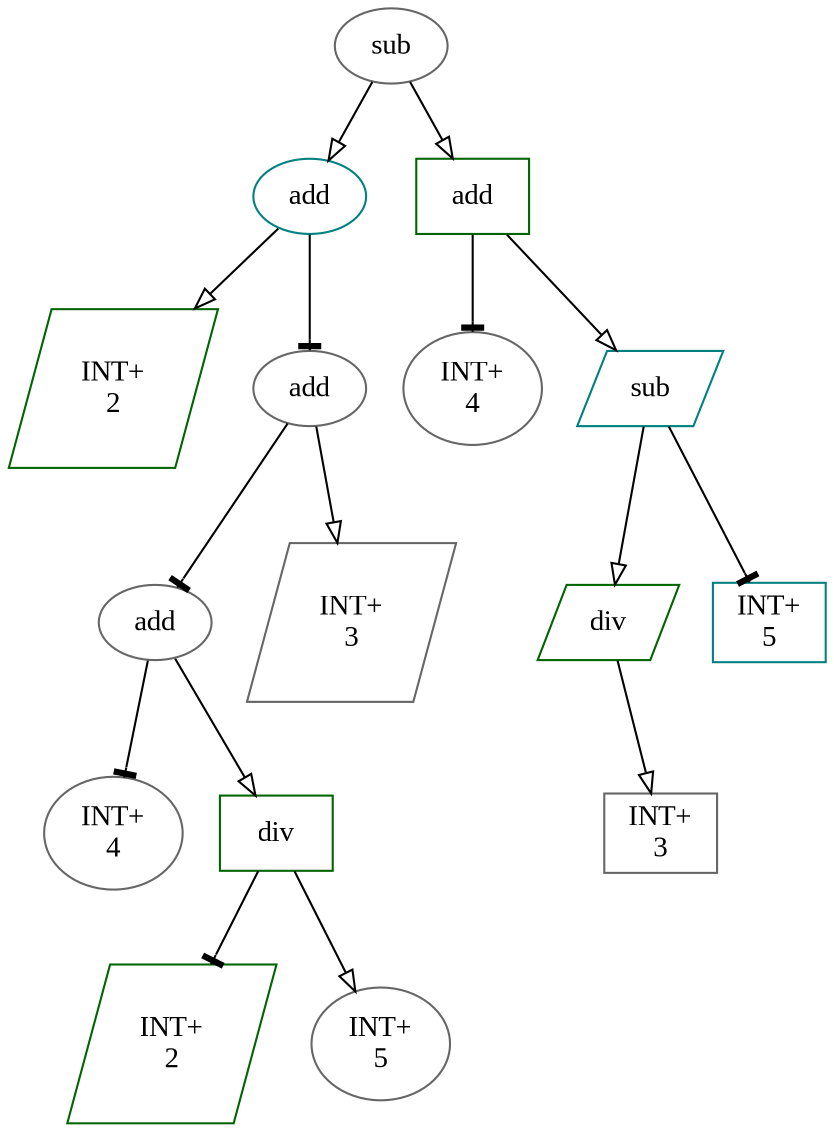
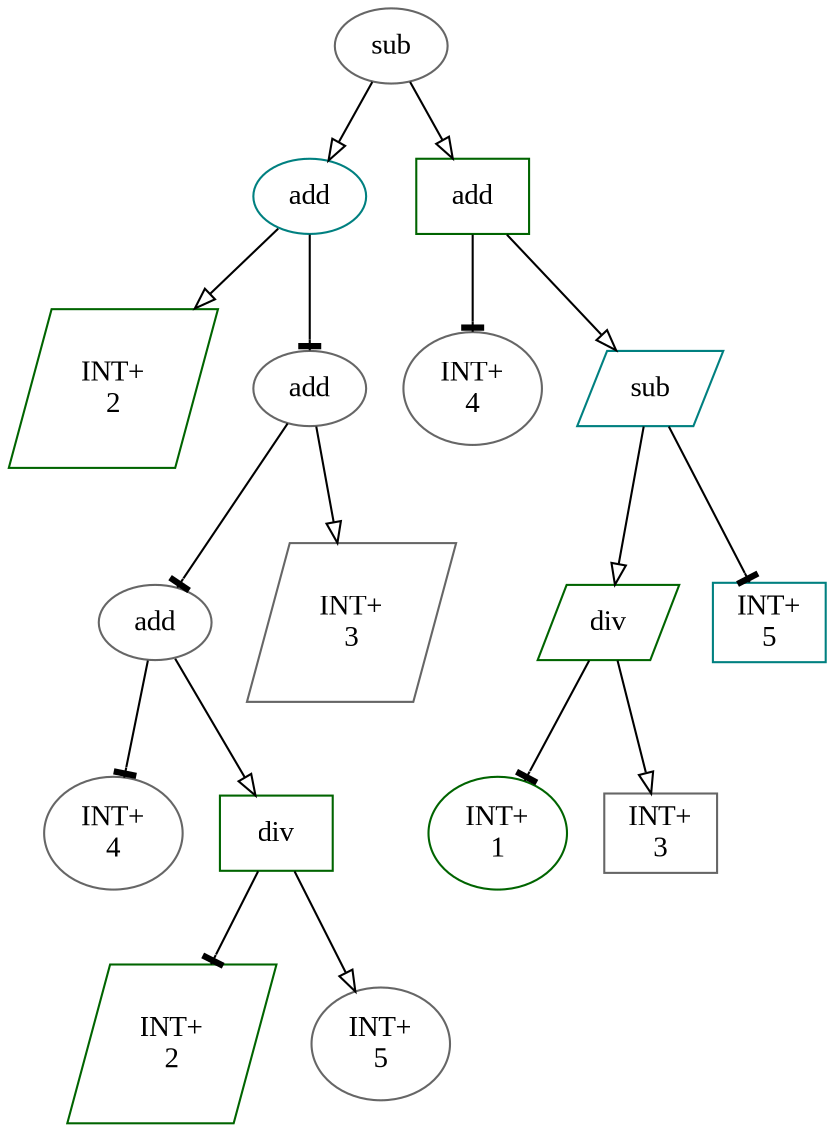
none -> (498, 833)
